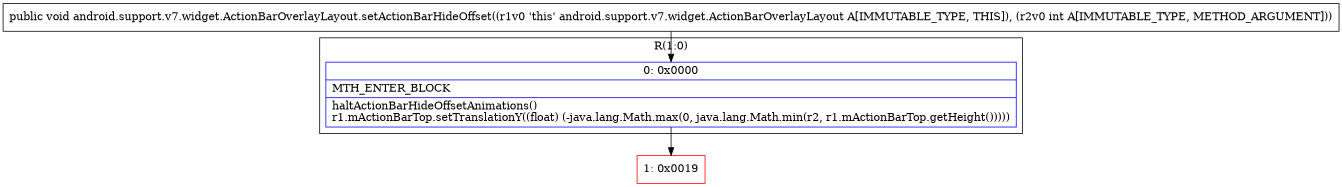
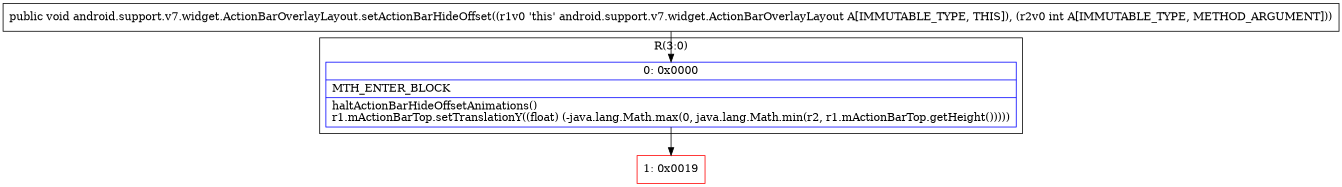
(671, 47) -> (671, 47)
